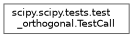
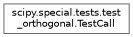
(67, 19) -> (67, 19)
